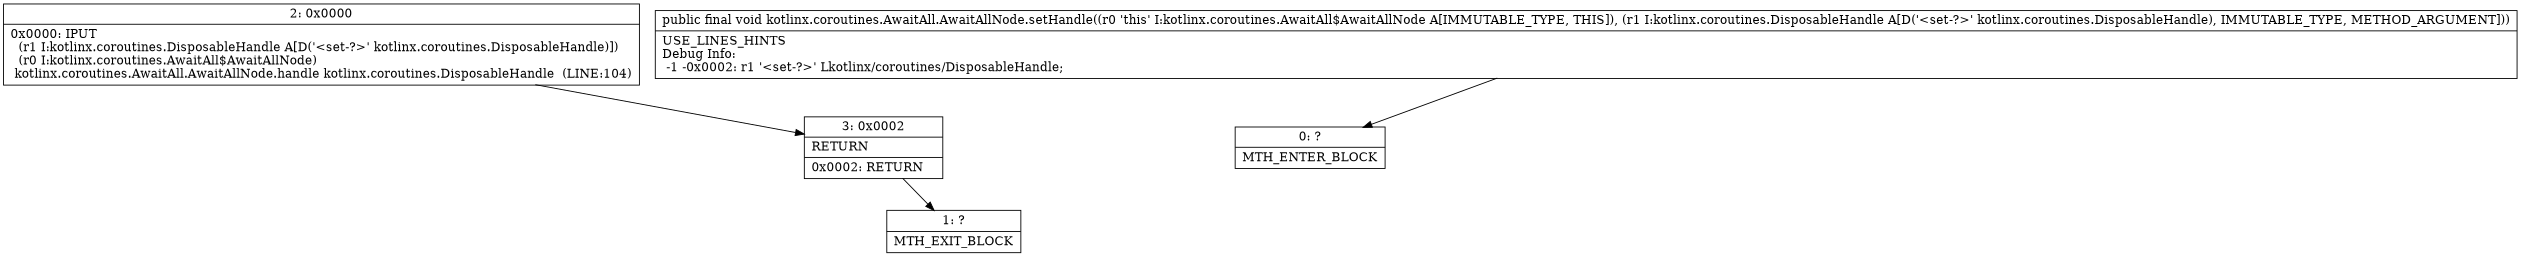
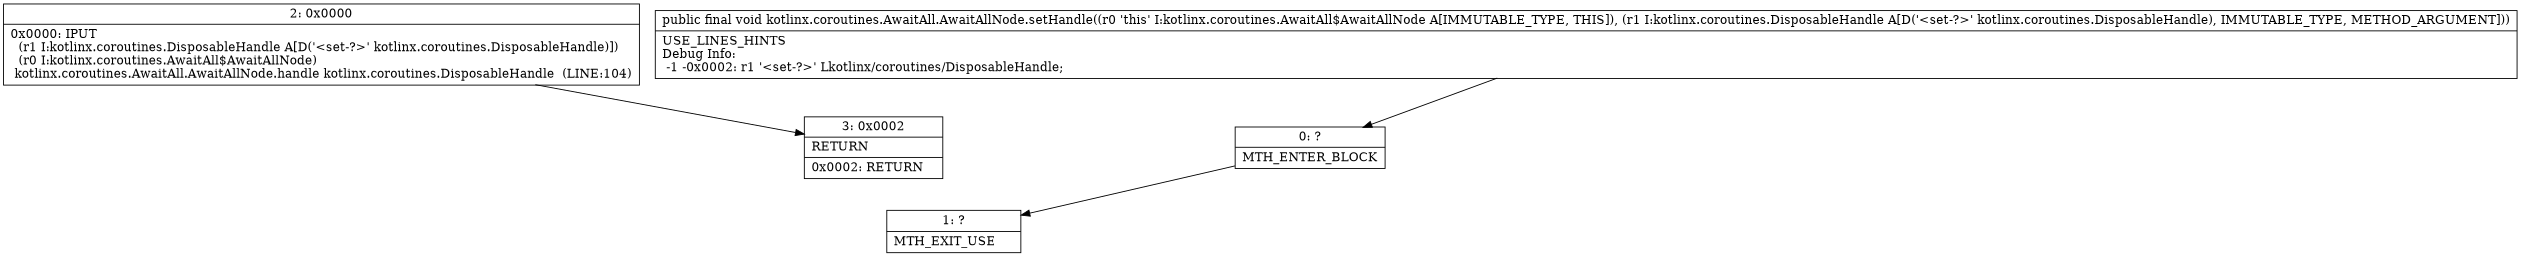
(915, 191) -> (1132, 190)
(954, 242) -> (945, 242)
